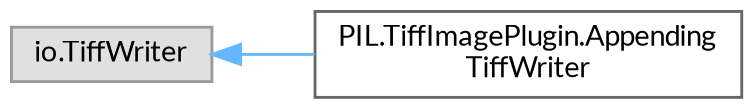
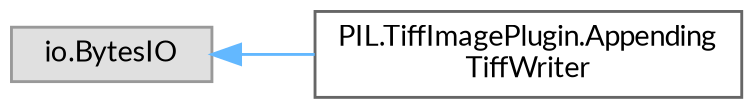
(112, 54) -> (112, 54)
